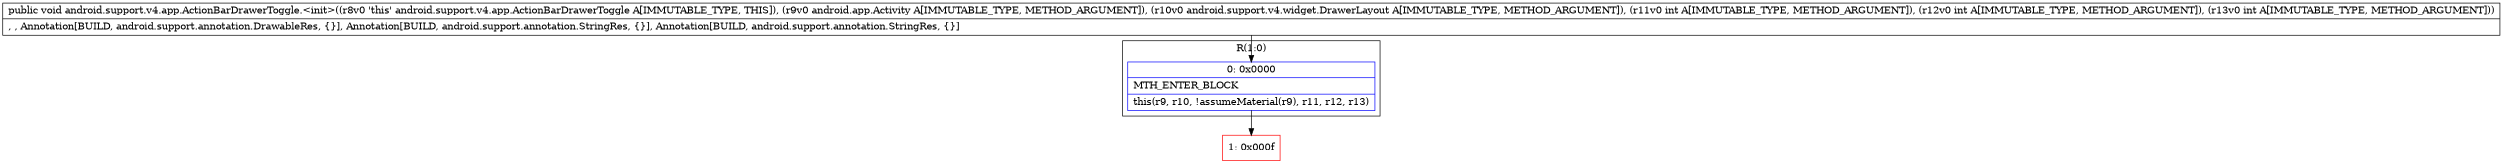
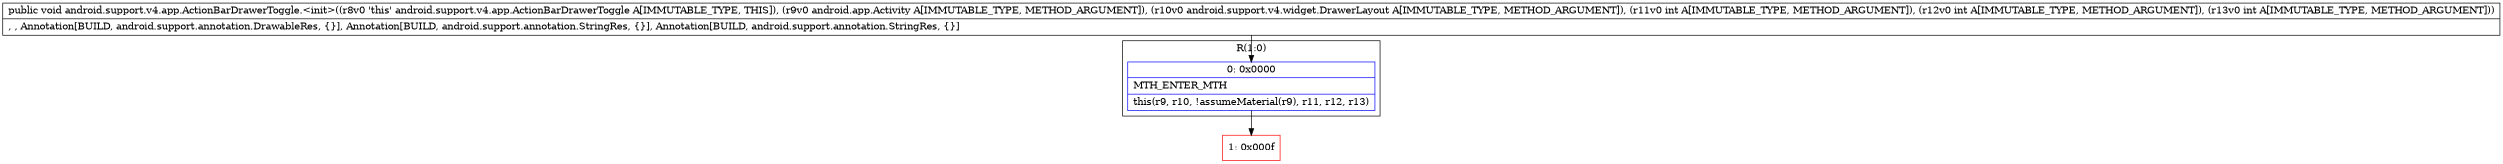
(1186, 86) -> (1180, 86)
